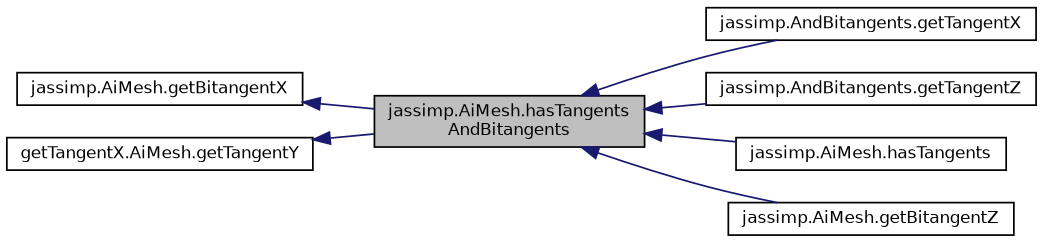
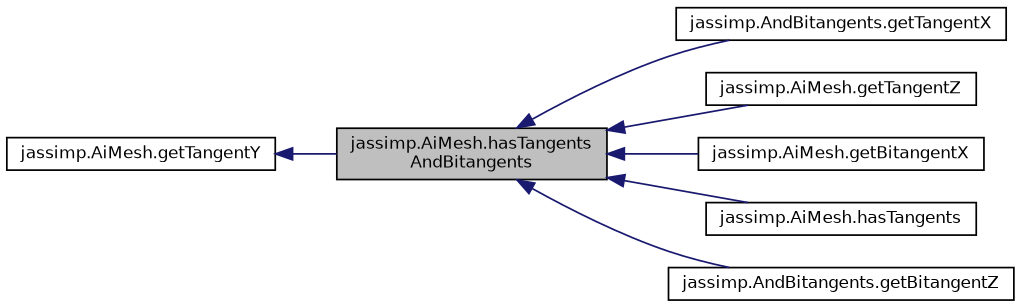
(871, 89) -> (841, 89)
(347, 106) -> (661, 154)
(160, 154) -> (141, 154)
(871, 219) -> (841, 284)
